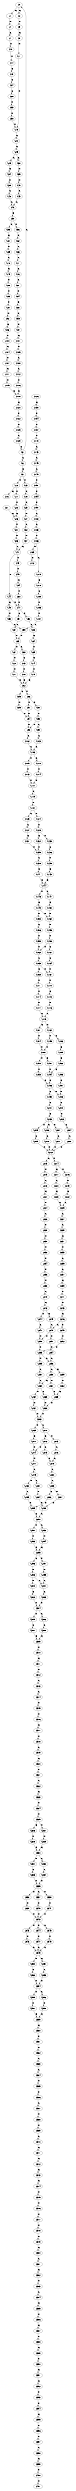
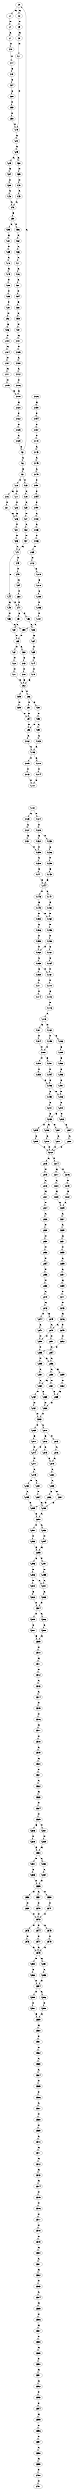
none -> (7, 502)
(38, 557) -> (35, 568)
(33, 797) -> none
(38, 1008) -> none
(55, 1069) -> (61, 1069)
none -> (55, 1113)
